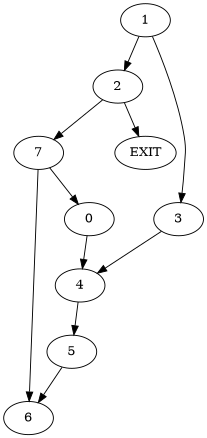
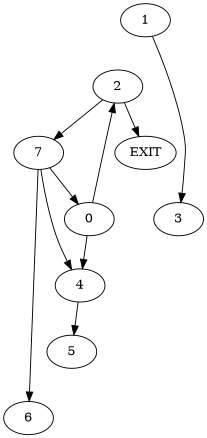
(133, 49) -> (102, 157)
(133, 250) -> (50, 216)
(53, 381) -> none
